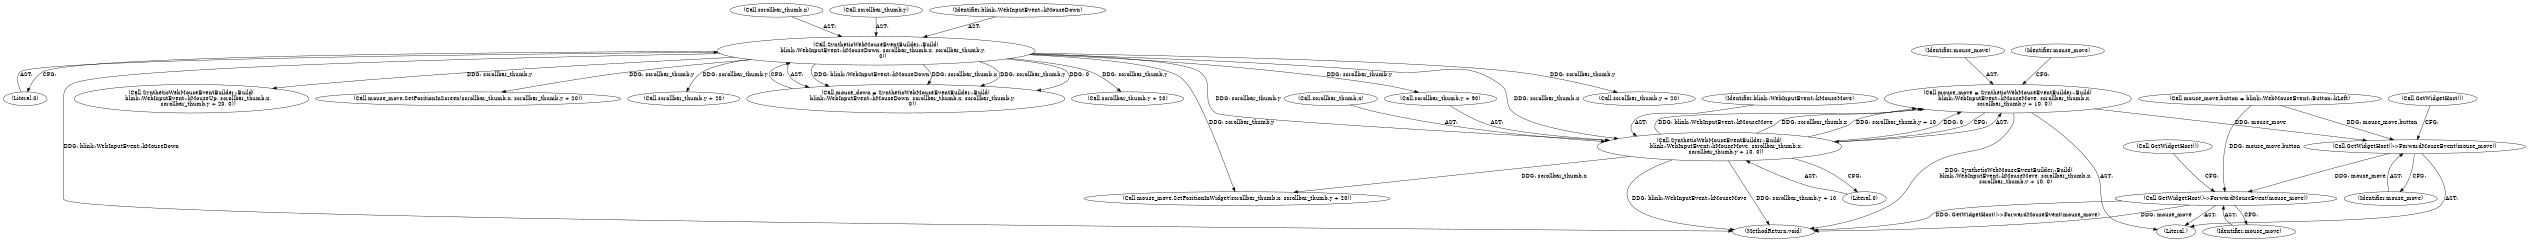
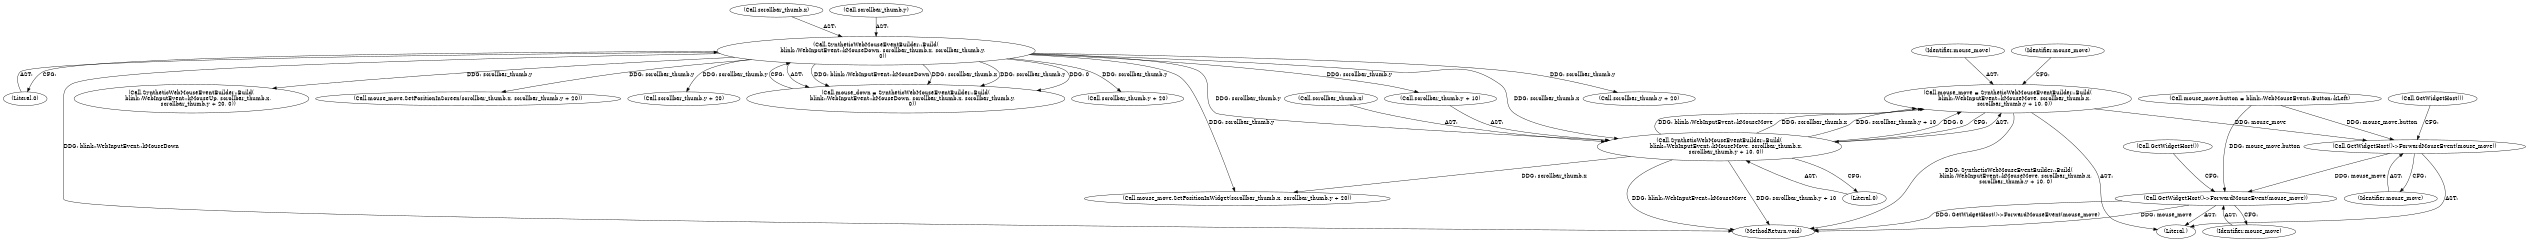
(1018, 10) -> none
(1440, 99) -> (1440, 99)
(1790, 99) -> none
